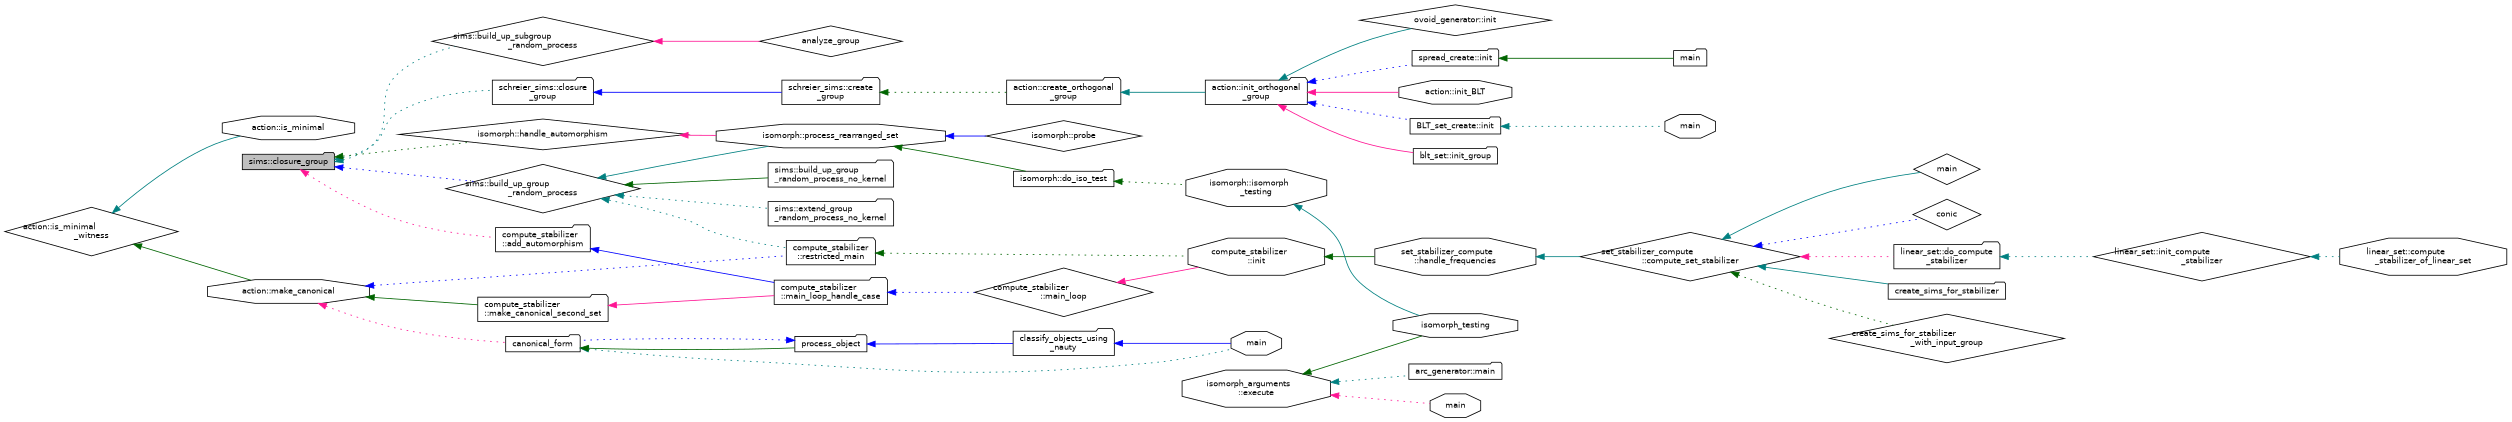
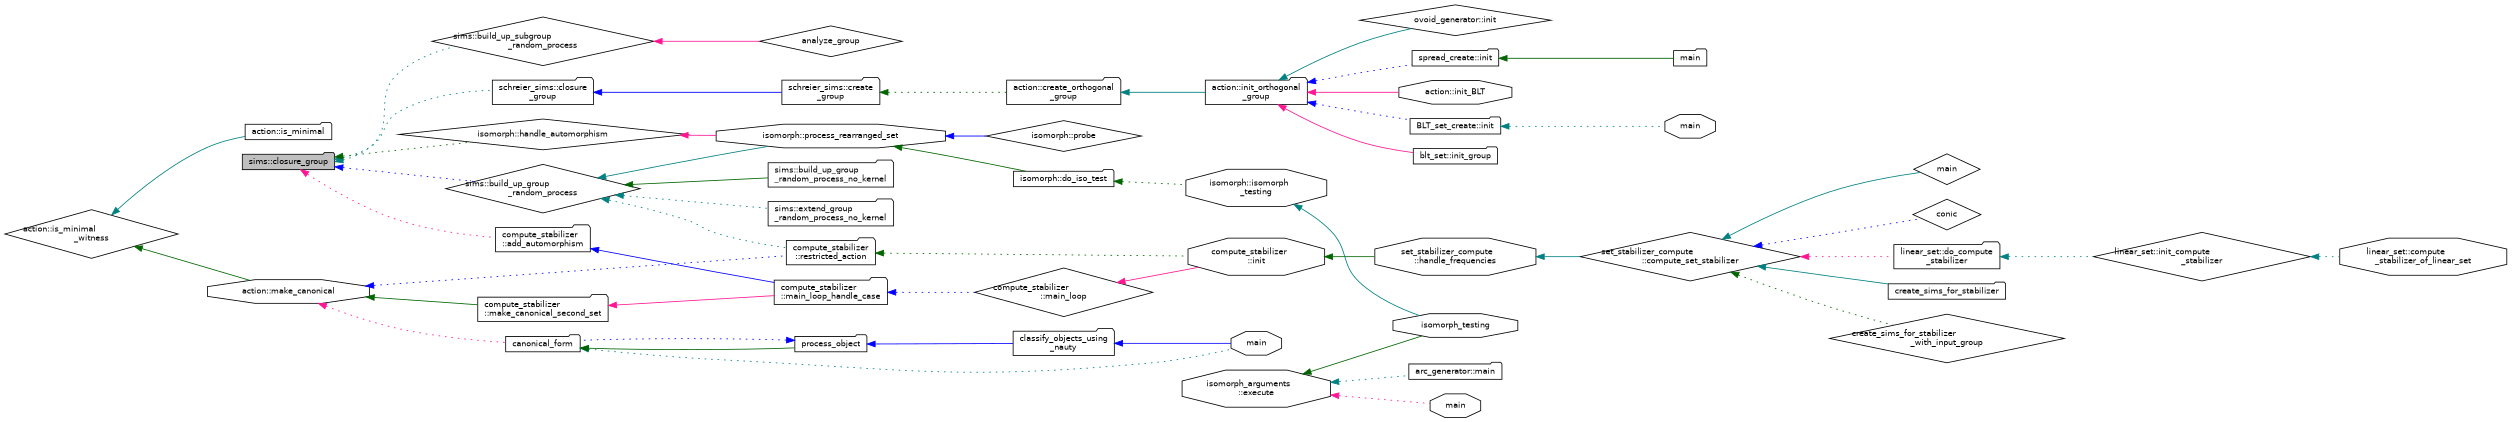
(288, 128) -> (288, 132)
(831, 253) -> (831, 253)
